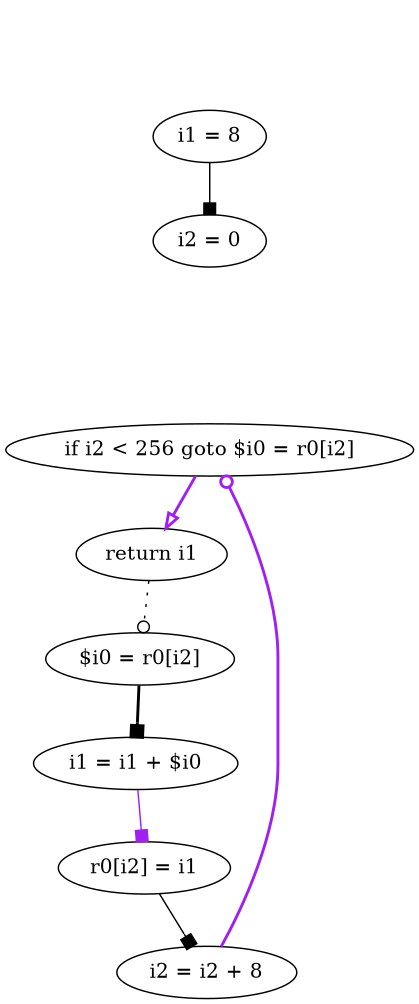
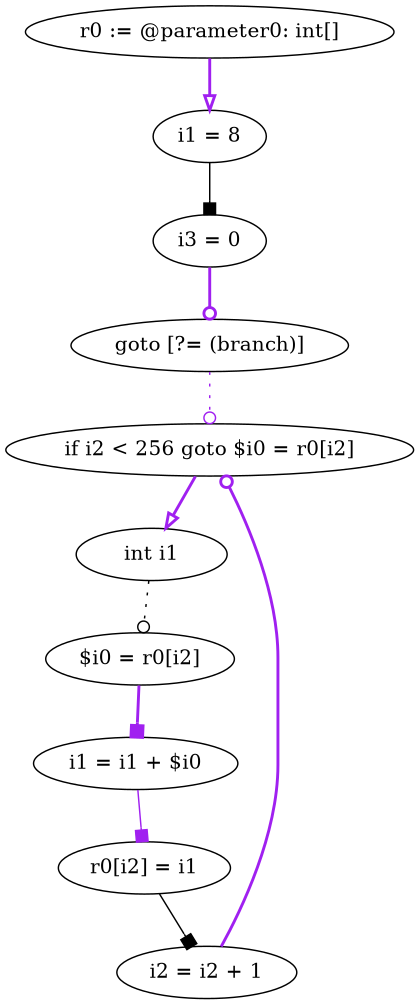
none -> (210, 32)
(210, 241) -> (210, 241)
none -> (210, 345)
(152, 554) -> (152, 554)
(138, 704) -> (138, 704)
(207, 972) -> (207, 972)
